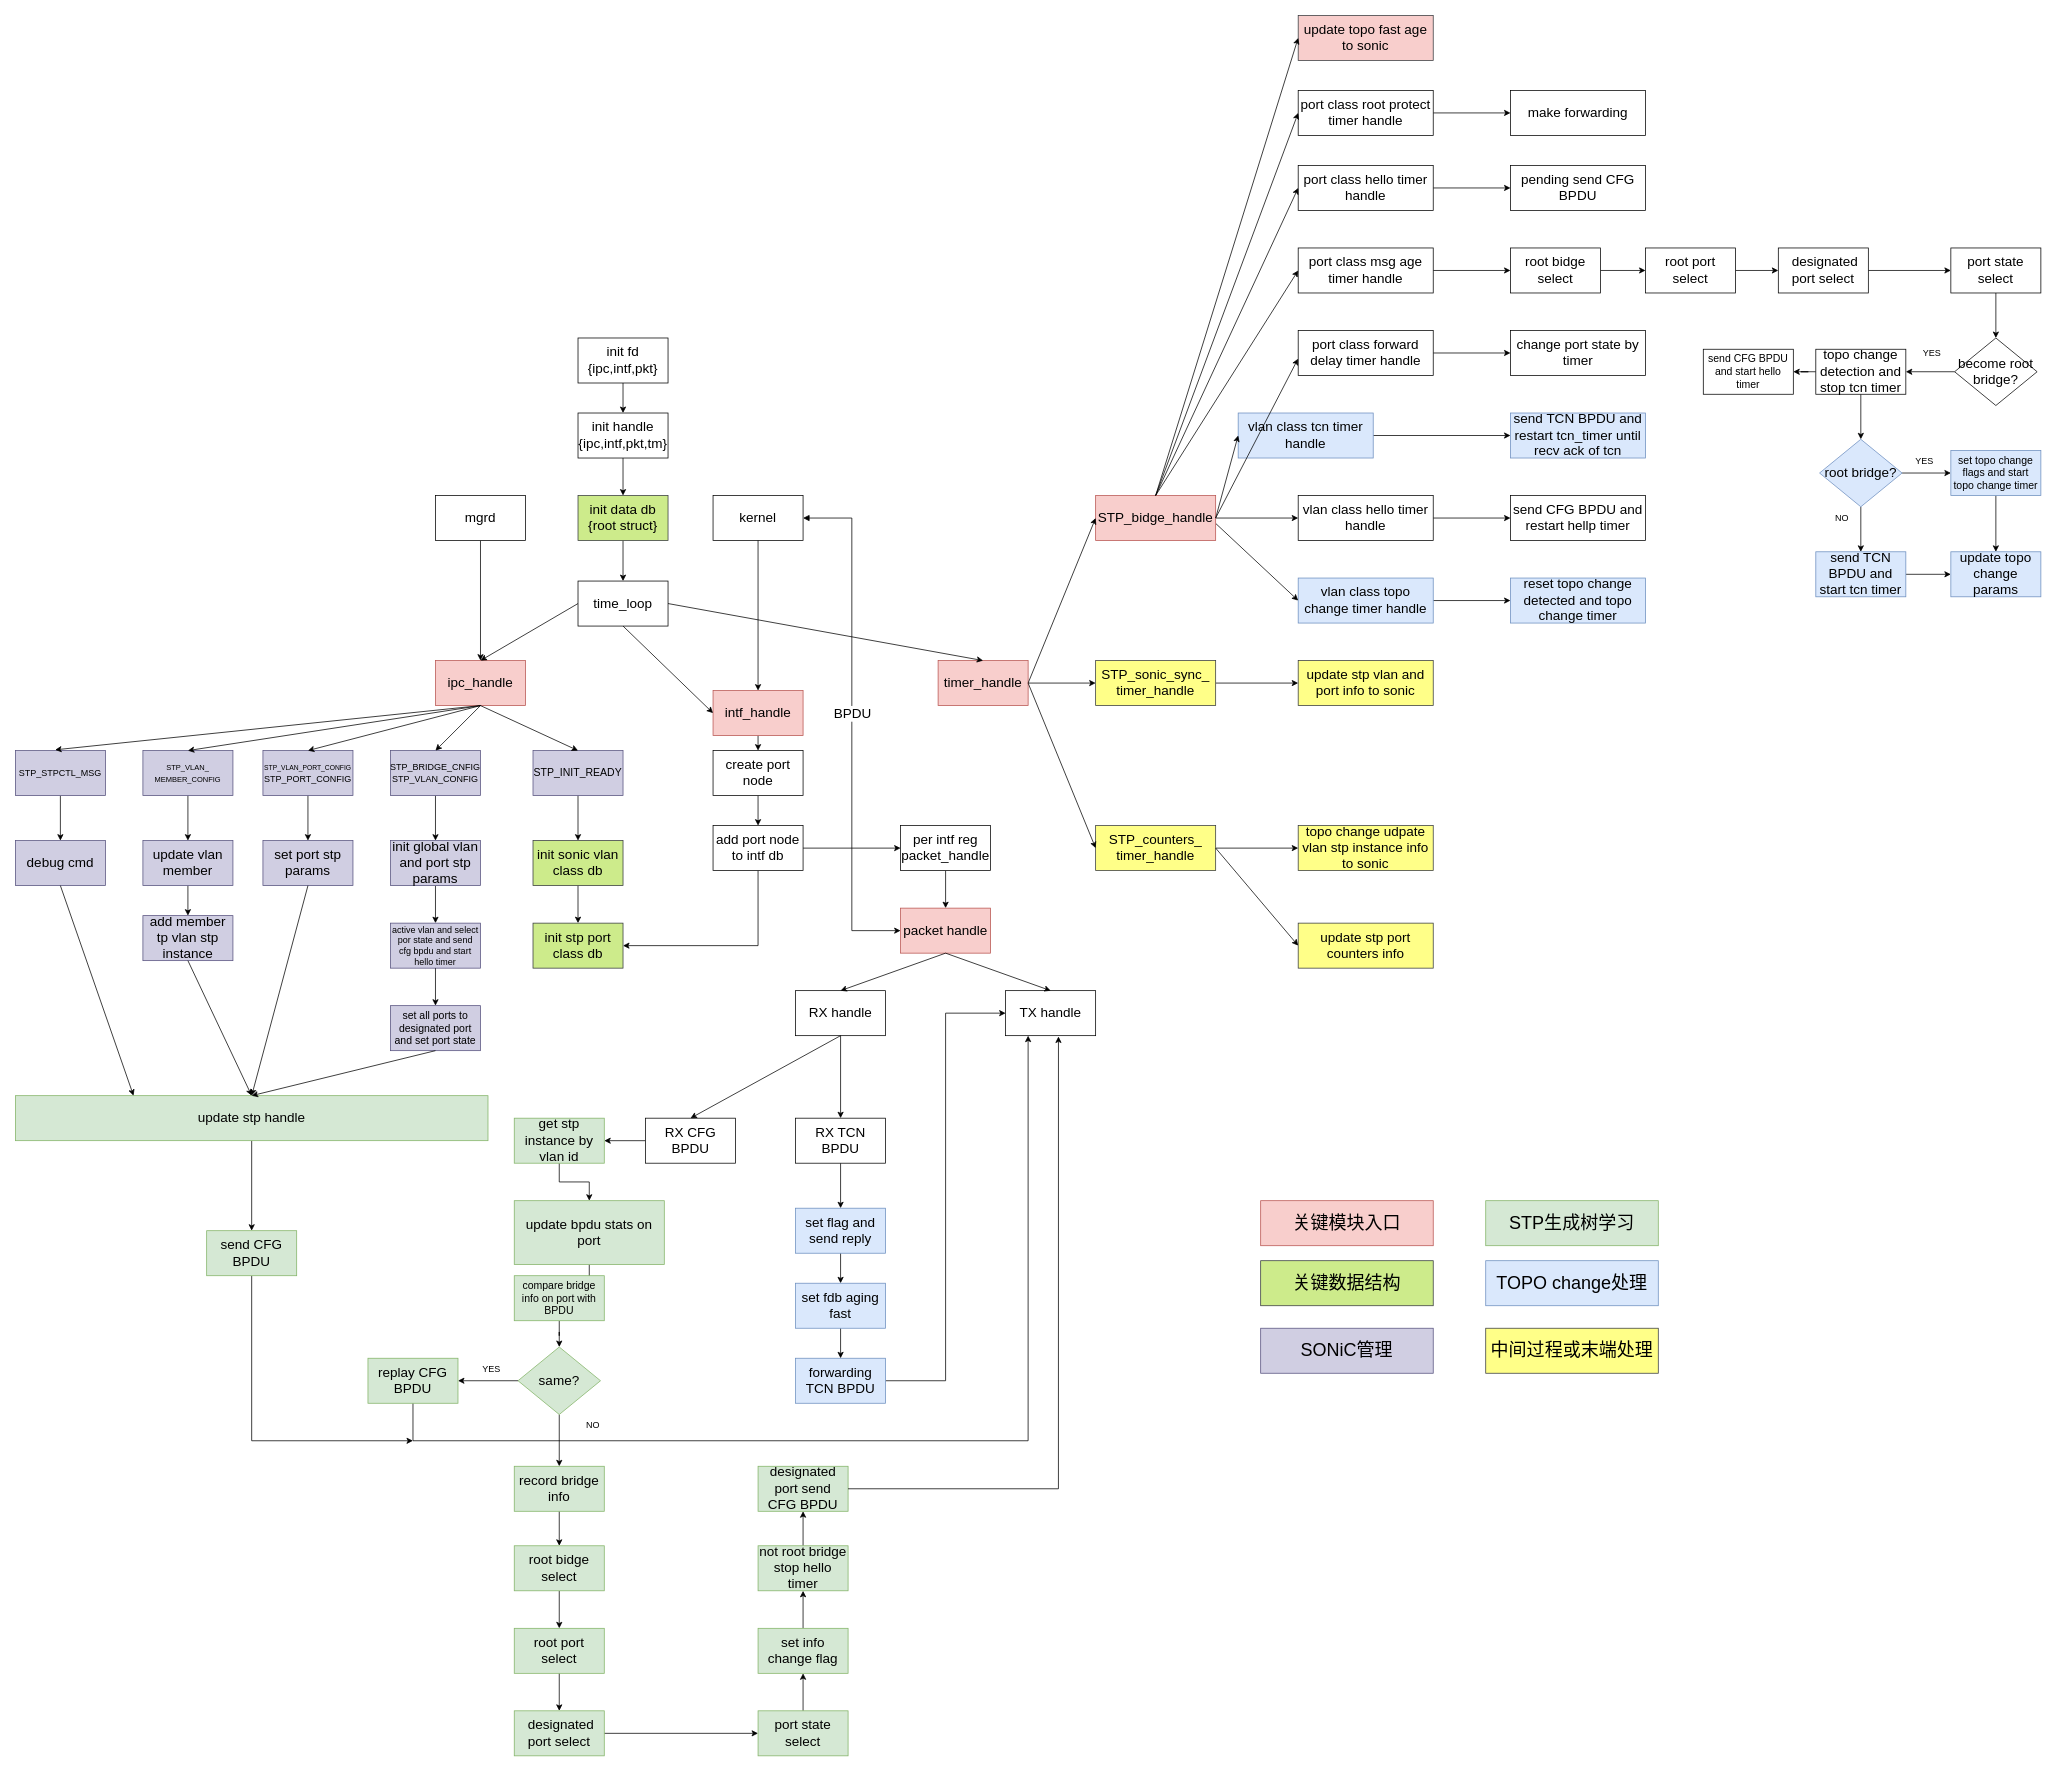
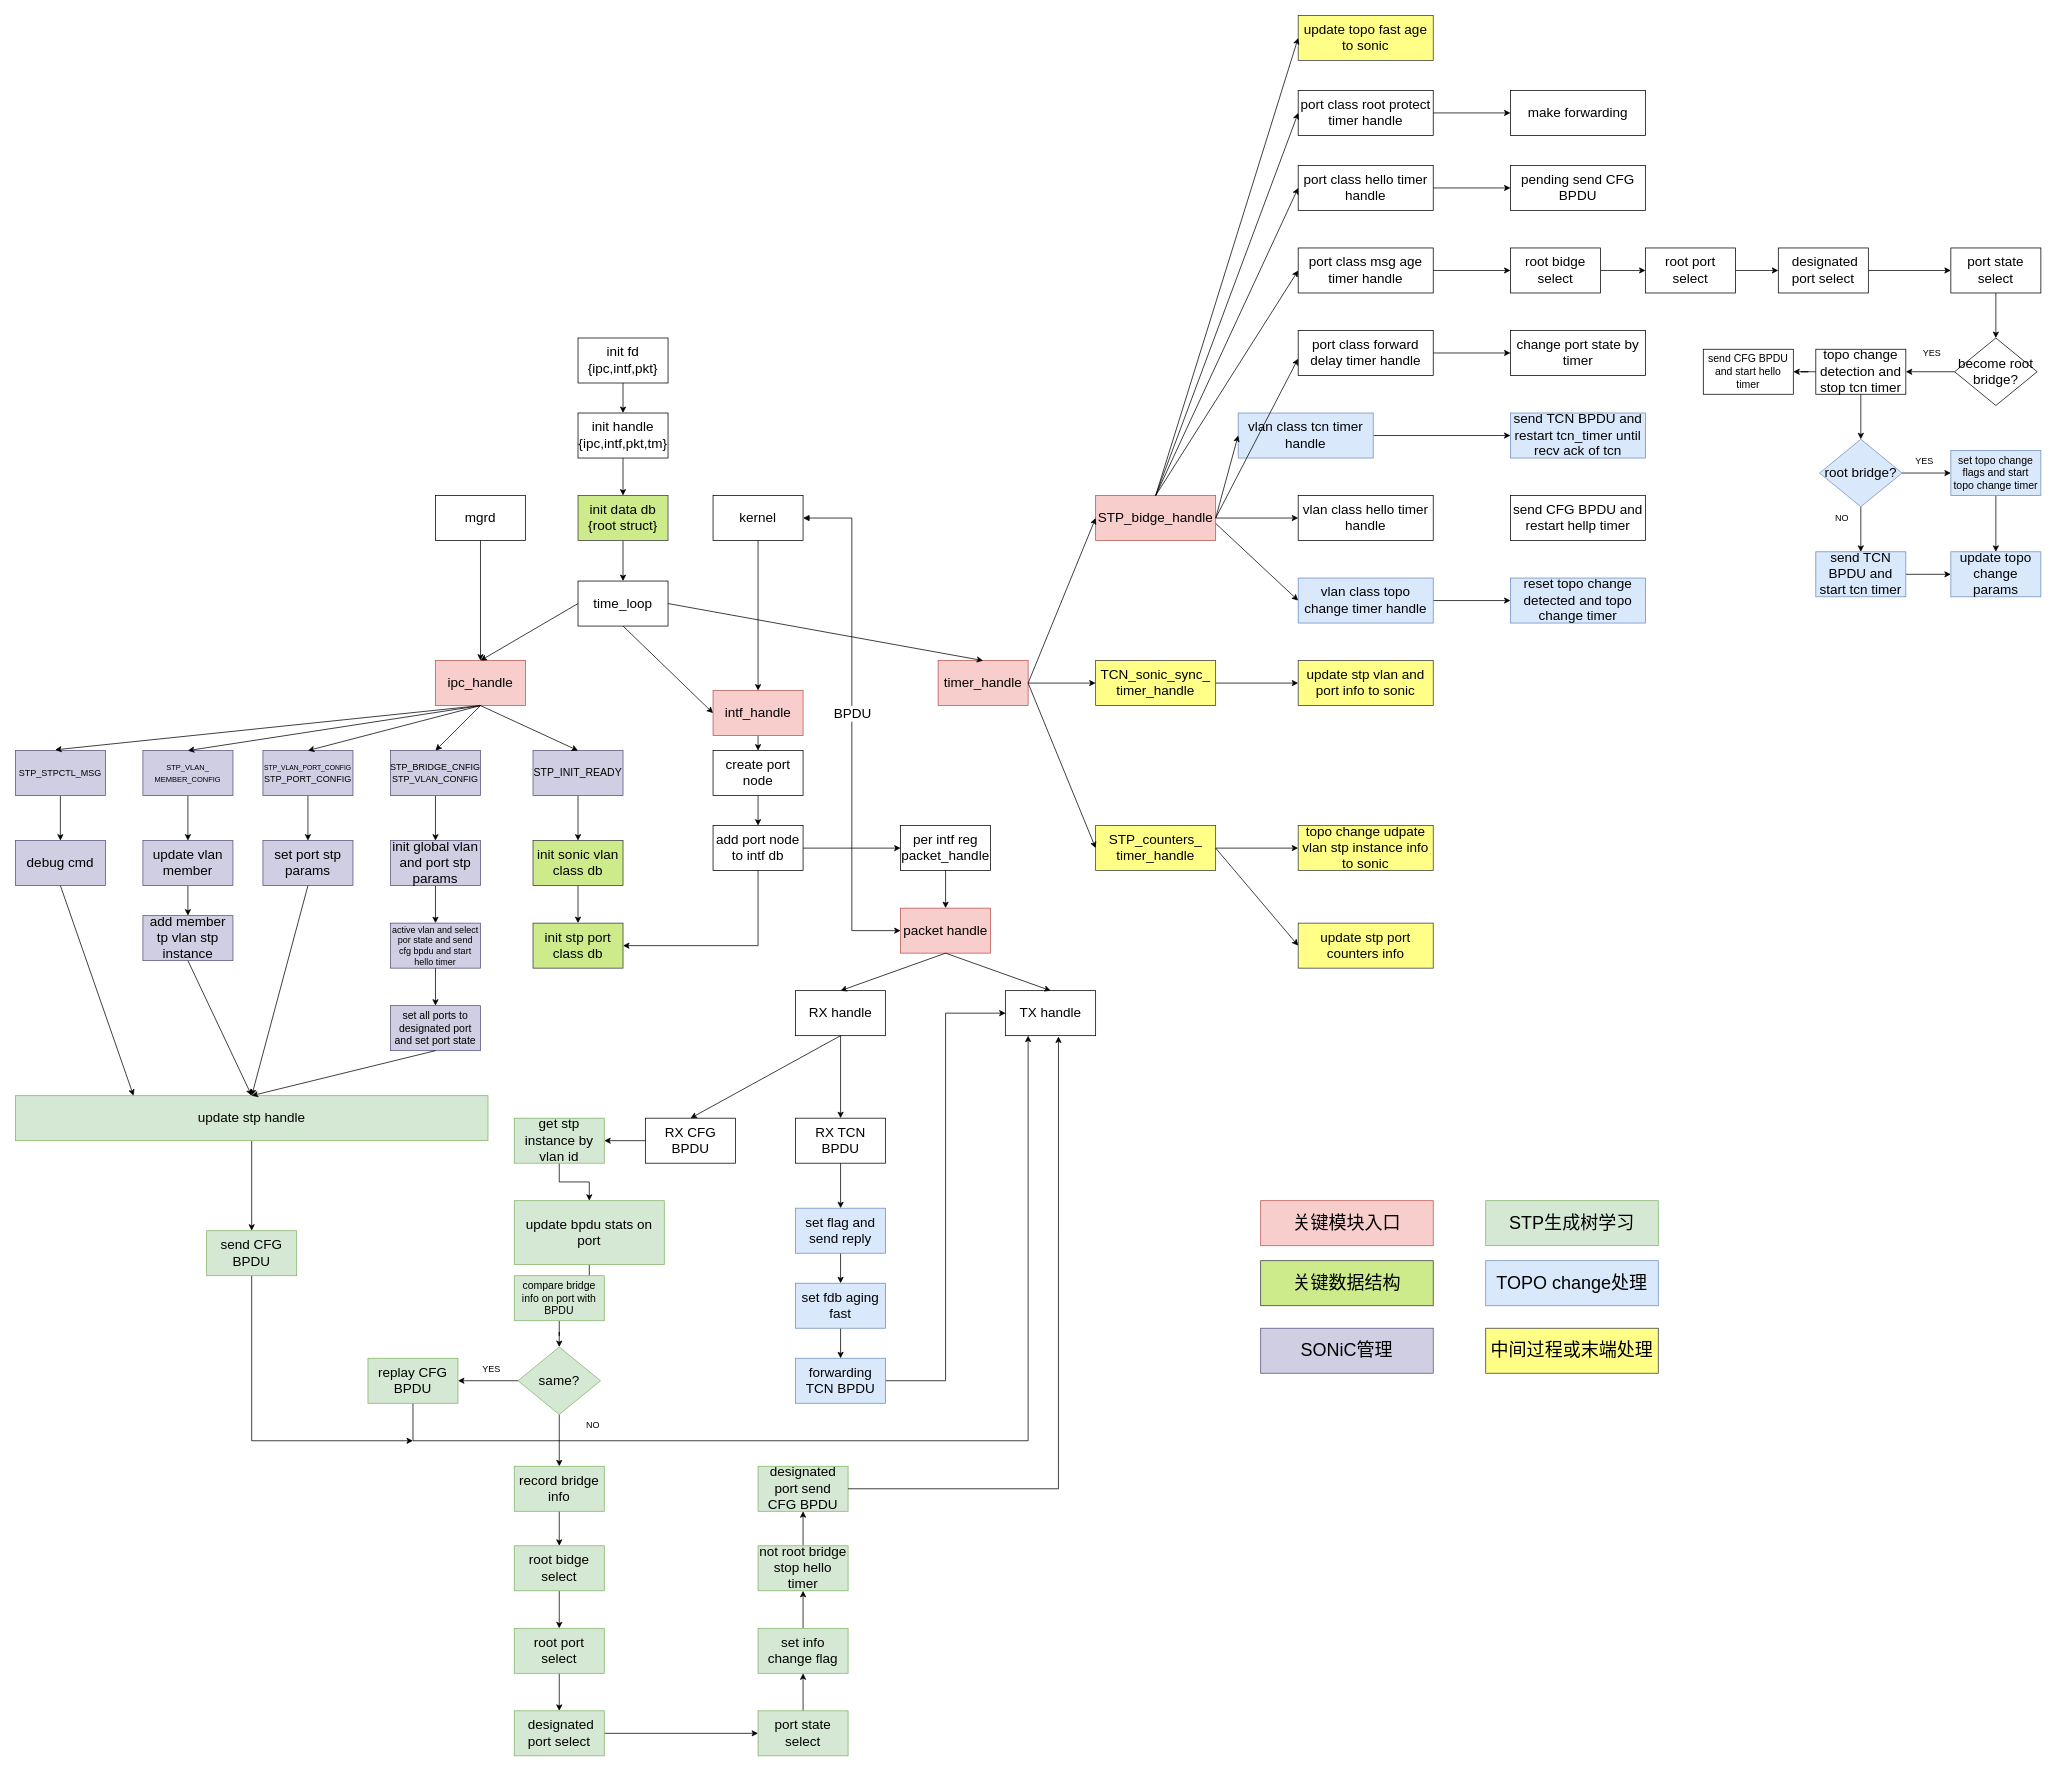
(1365, 38) -> (1365, 38)
(1503, 518) -> none
(1155, 683) -> (1155, 683)
